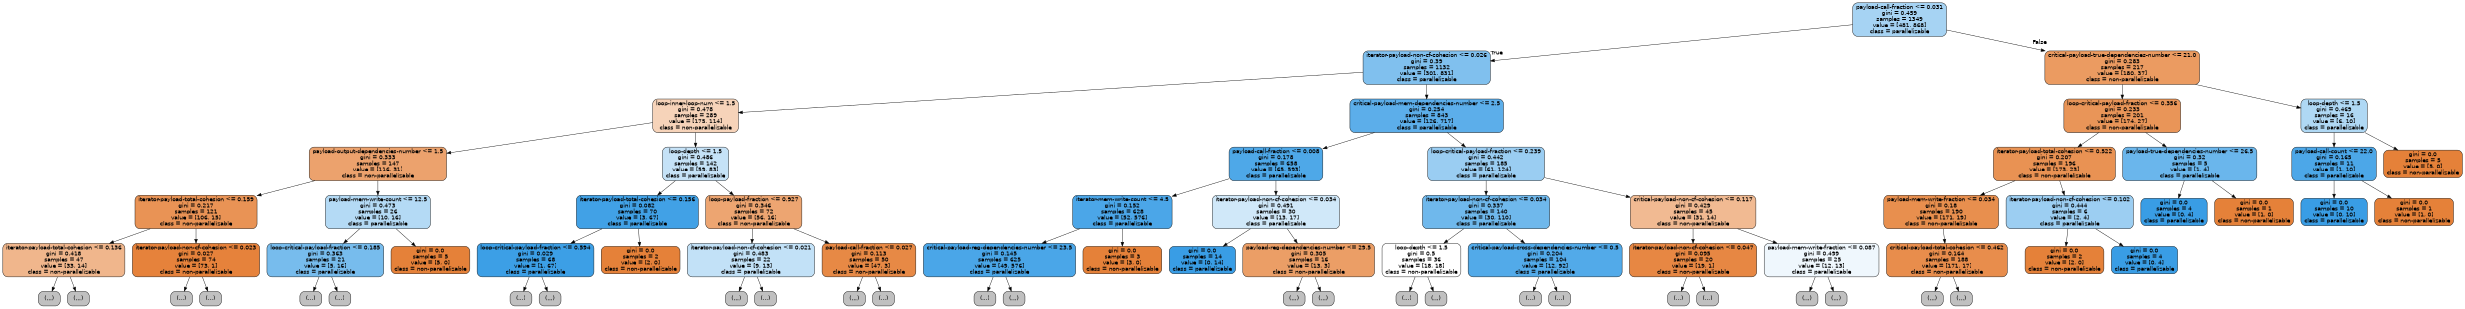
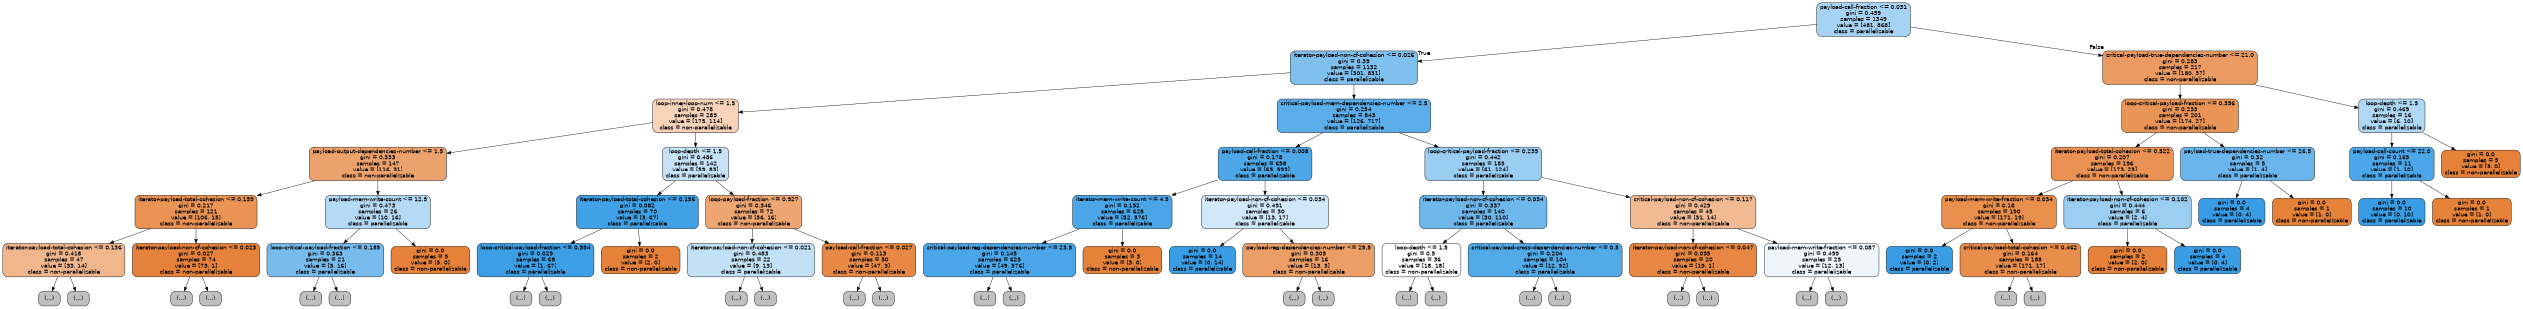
none -> (1919, 260)
